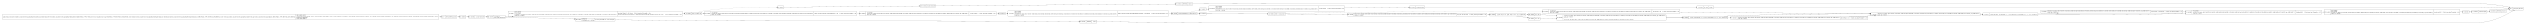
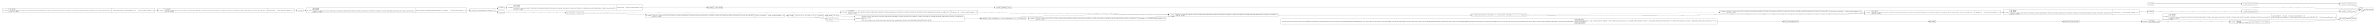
(693, 13) -> none
